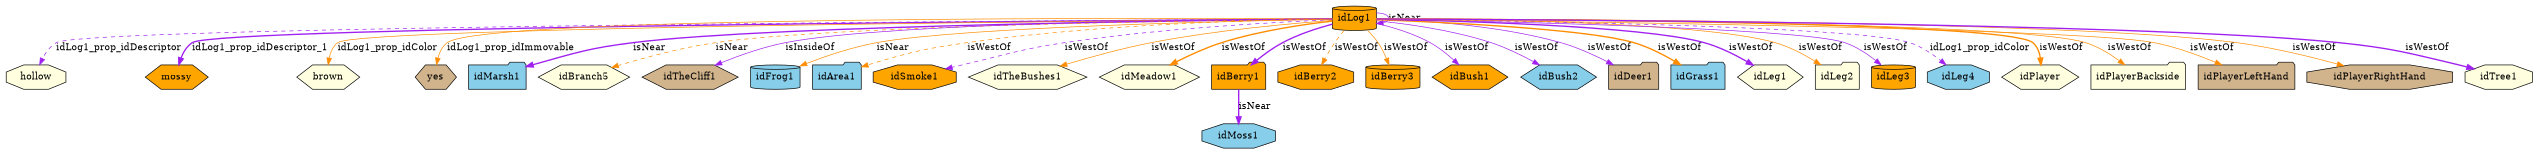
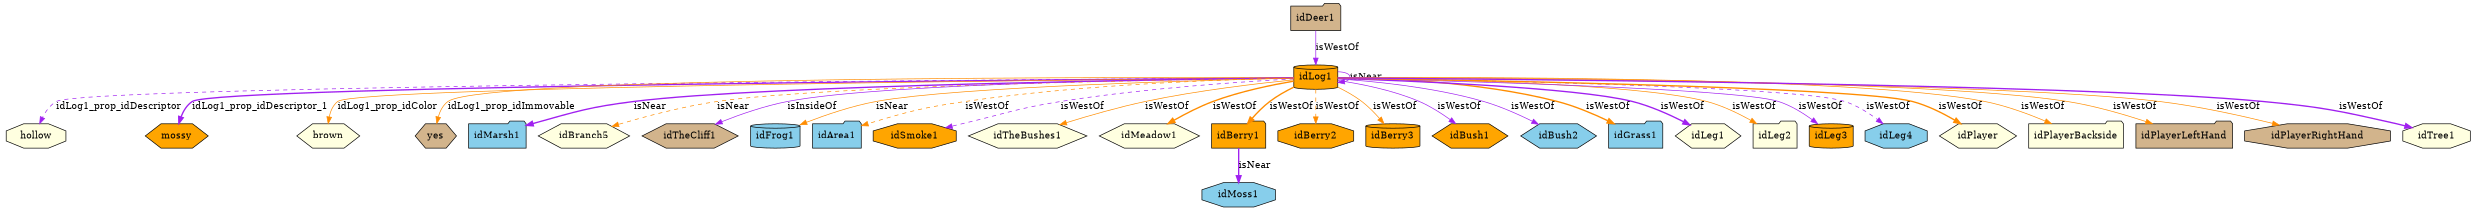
(1506, 31) -> (1316, 44)
(1292, 38) -> (1271, 100)
(1980, 48) -> (1888, 107)
